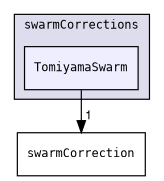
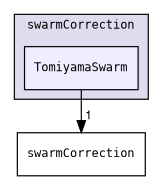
(82, 26) -> (81, 26)
